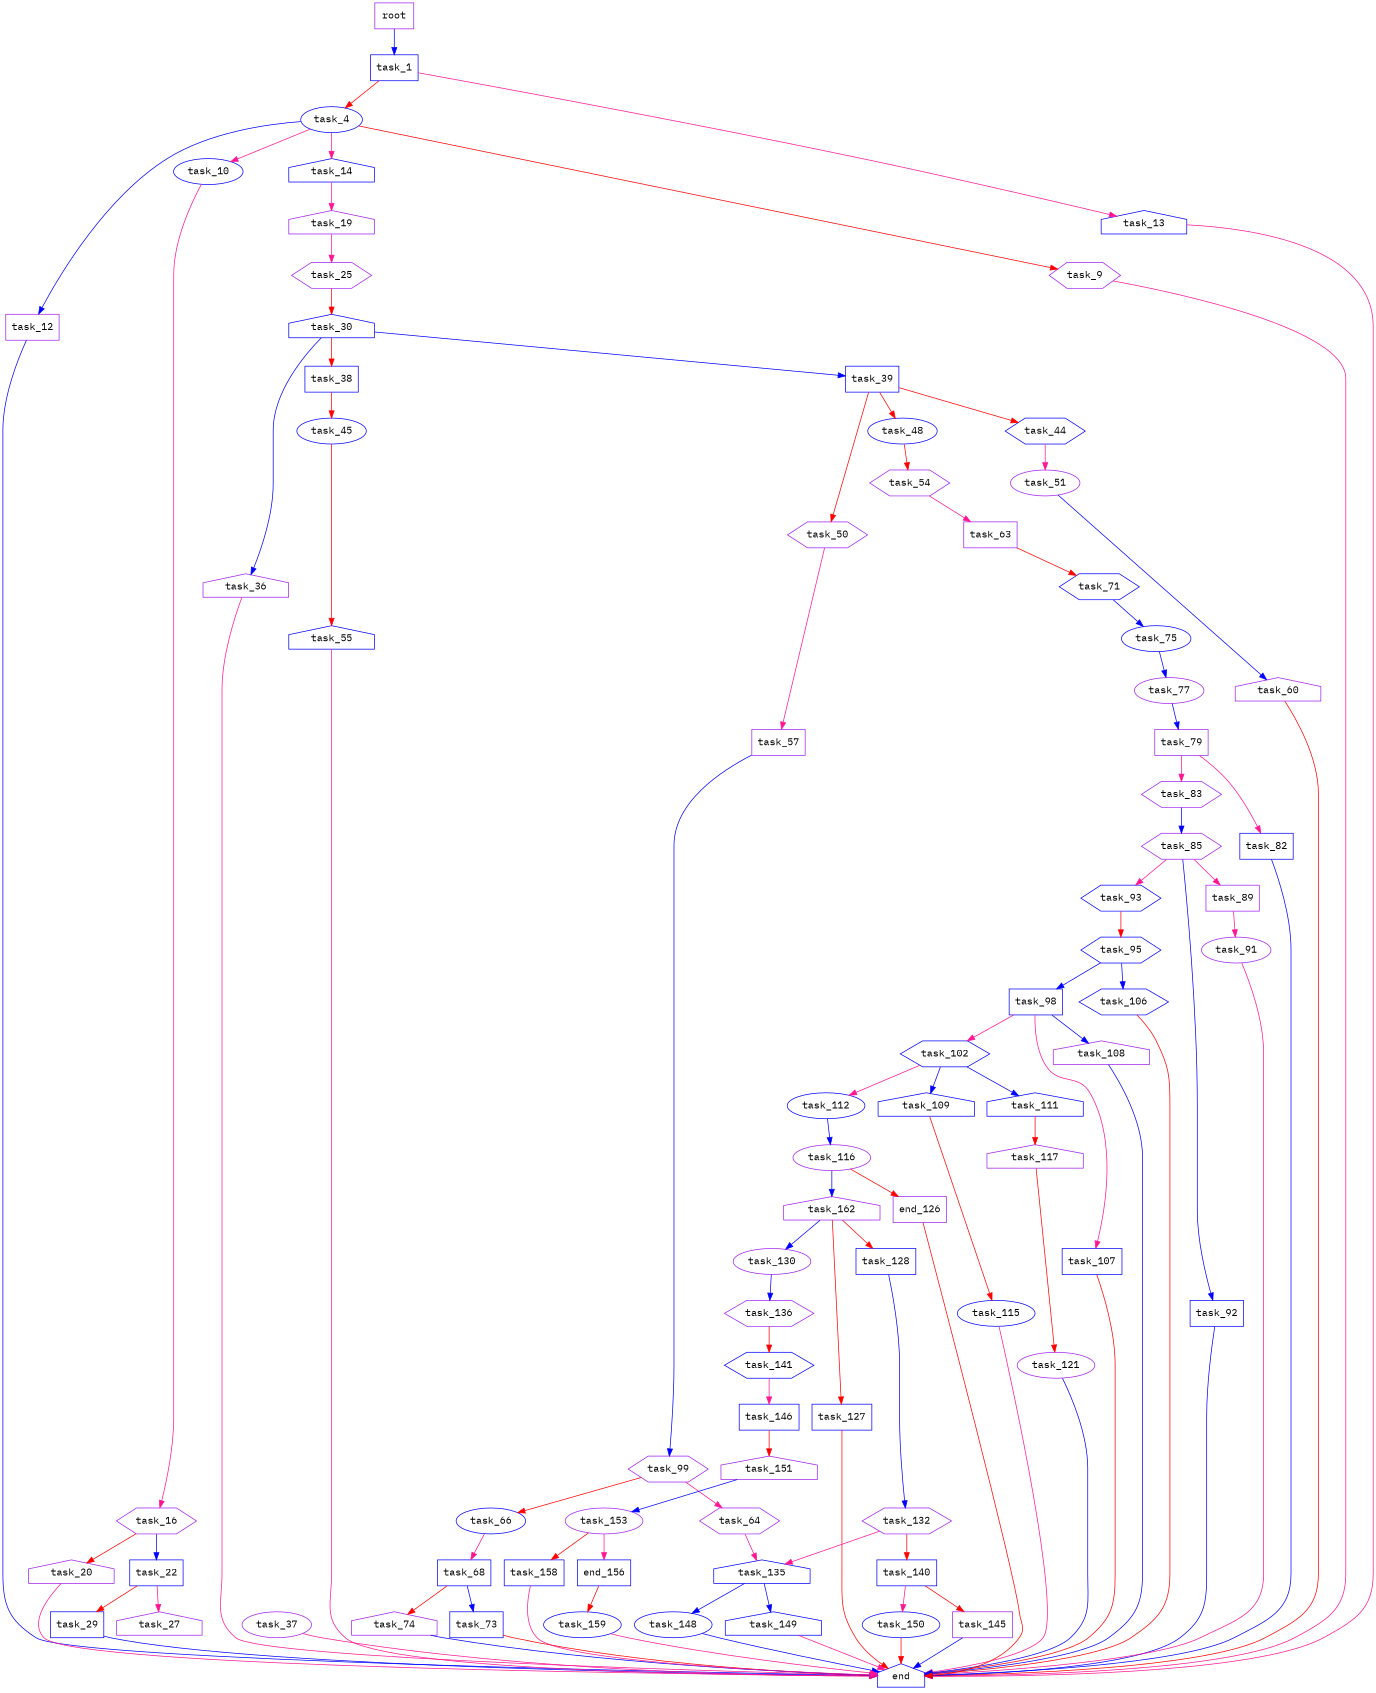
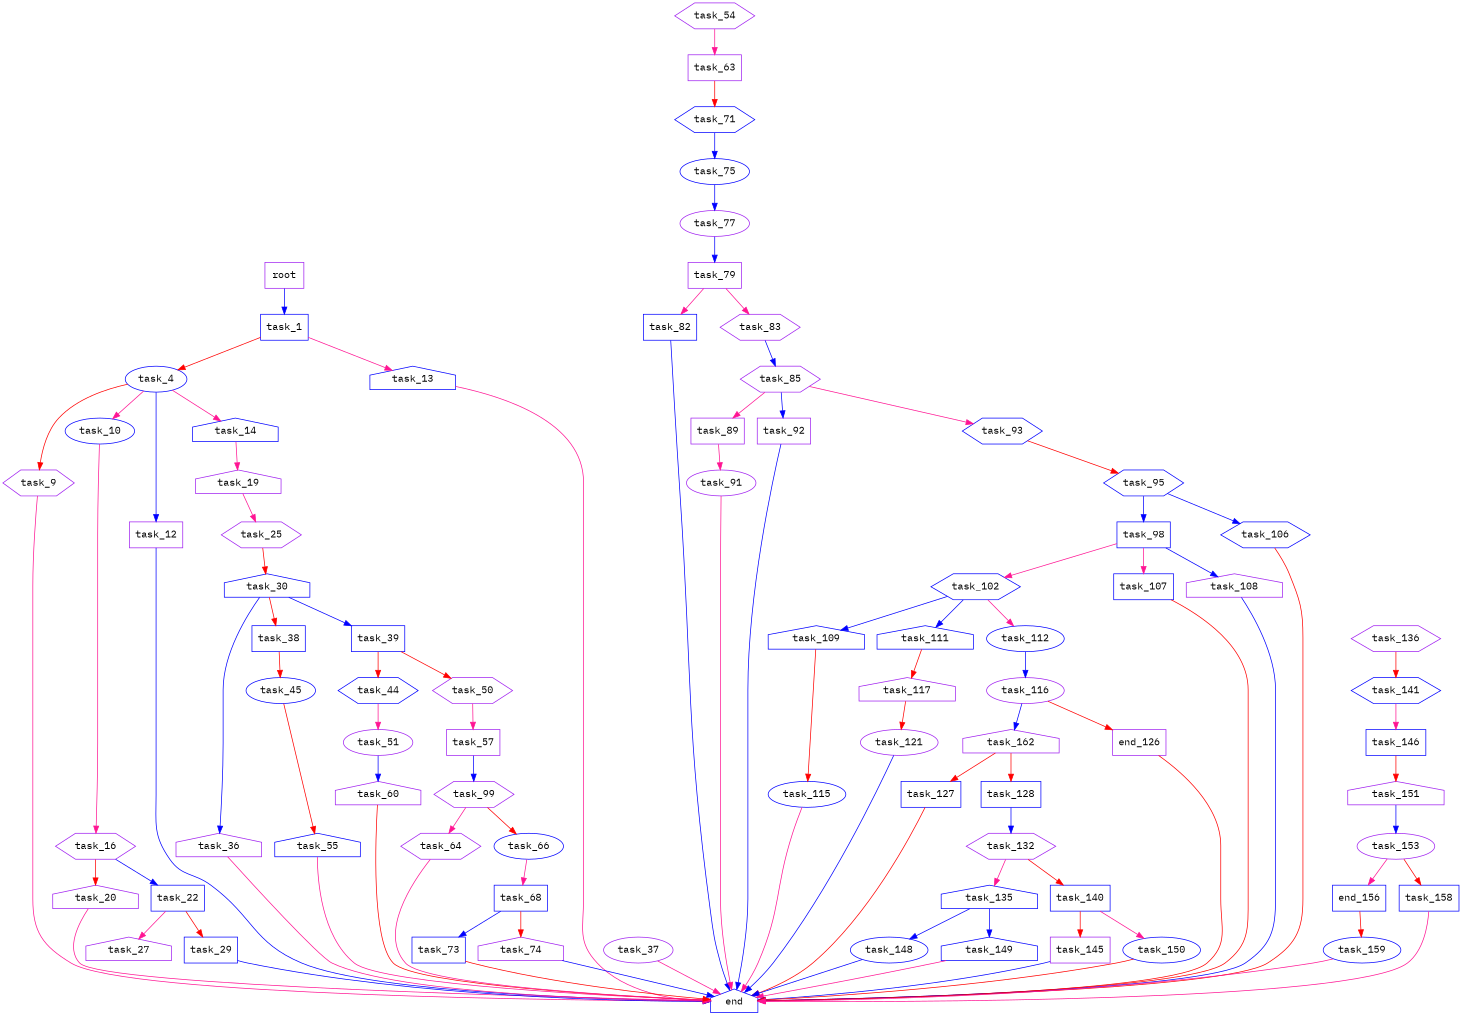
(902, 431) -> none
(772, 1261) -> none
(1217, 1313) -> (784, 431)
(749, 1544) -> (405, 963)
